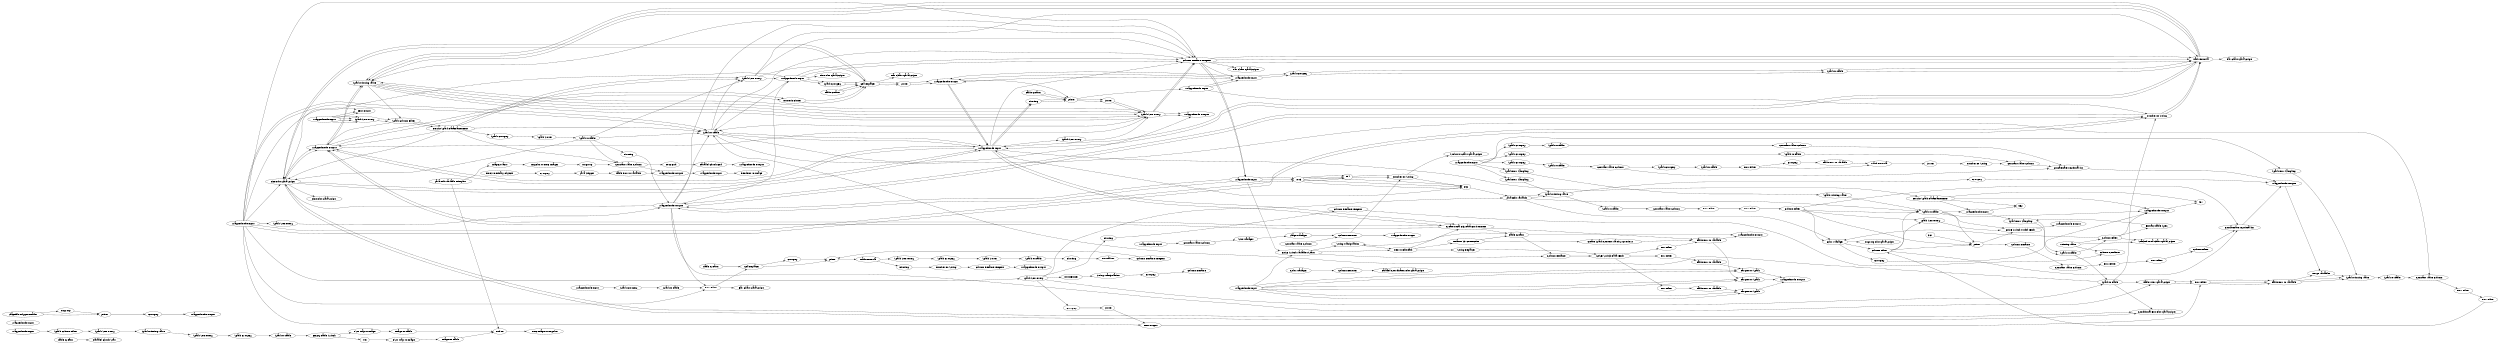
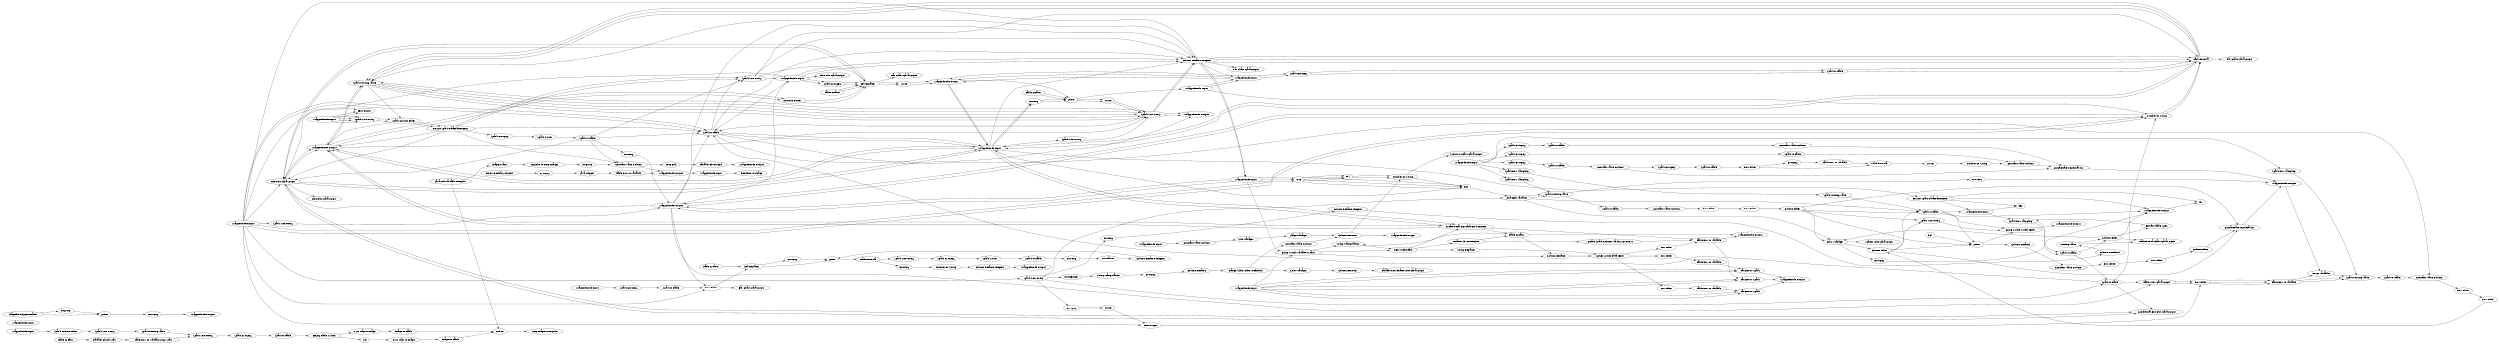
(1879, 242) -> (1879, 242)
(2086, 249) -> (2090, 247)
none -> (1246, 271)
none -> (153, 340)
